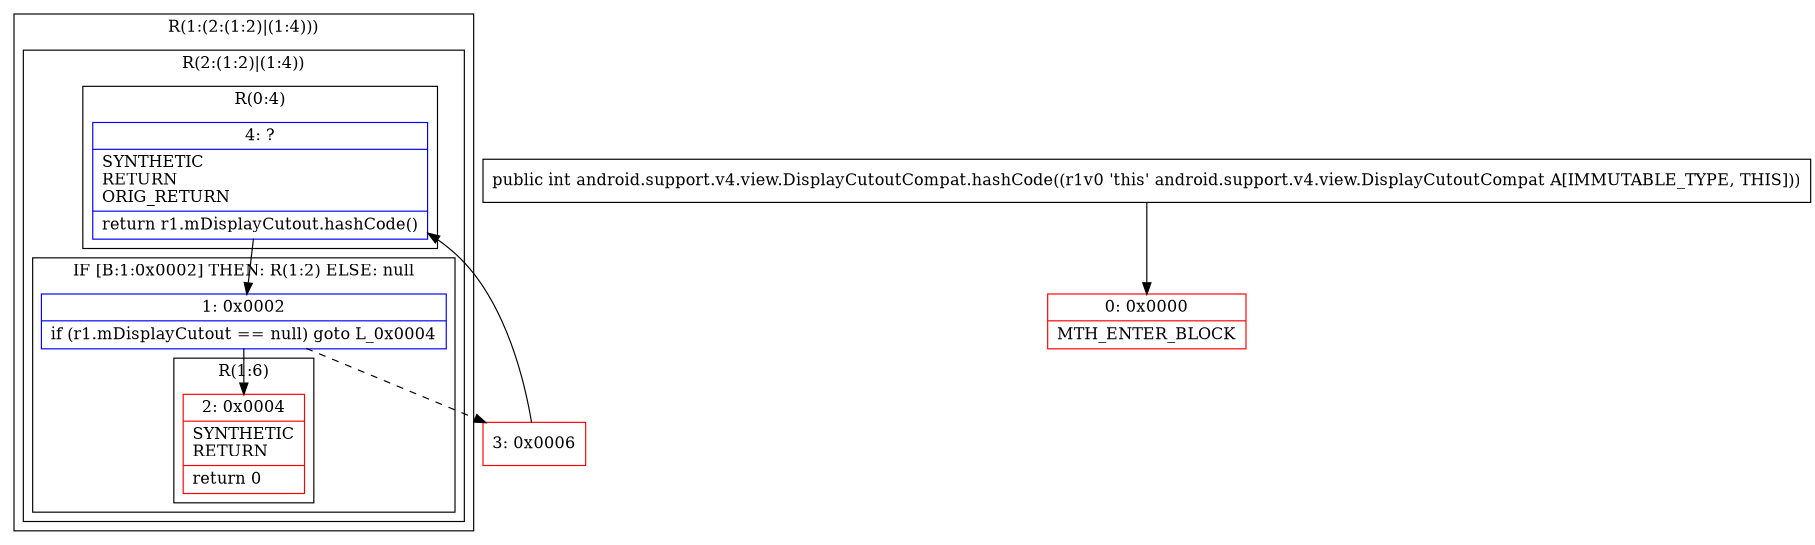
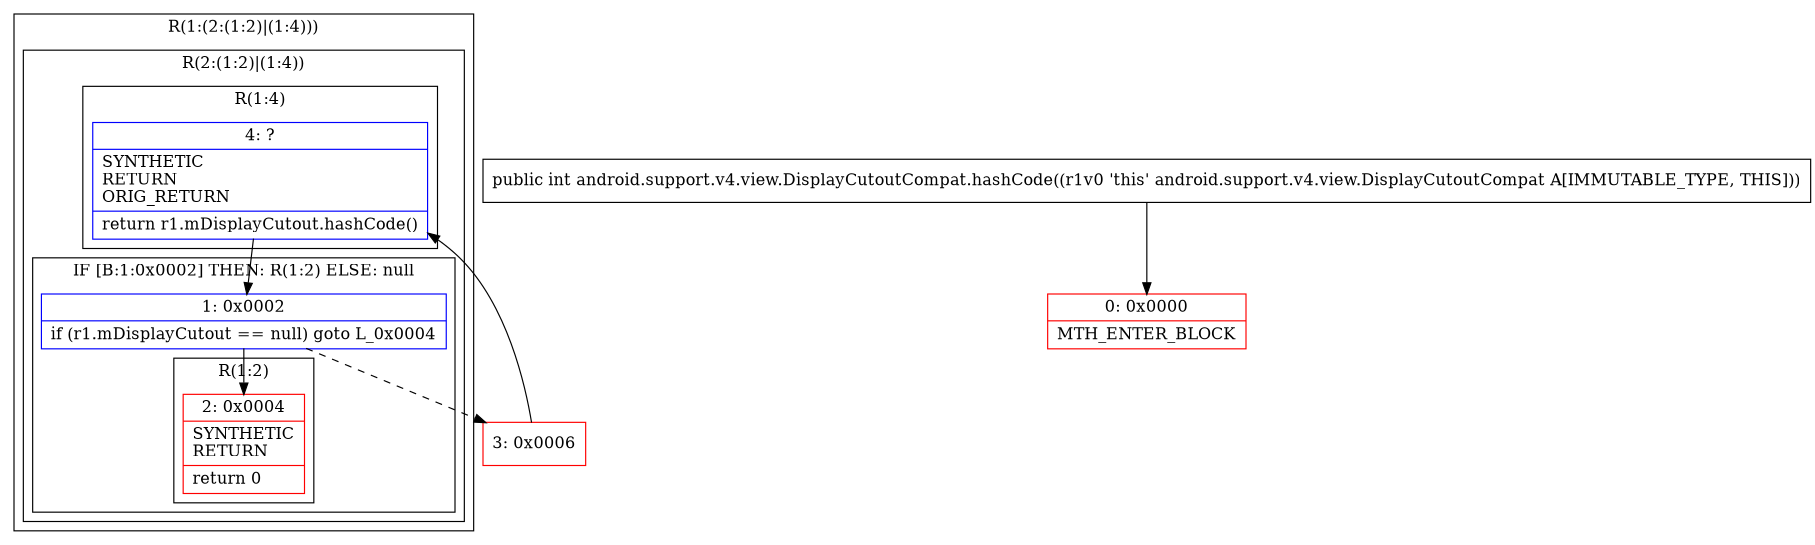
(260, 100) -> (260, 100)
(244, 372) -> (244, 372)
